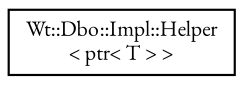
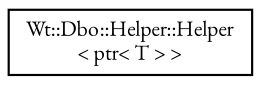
(122, 42) -> (130, 42)
